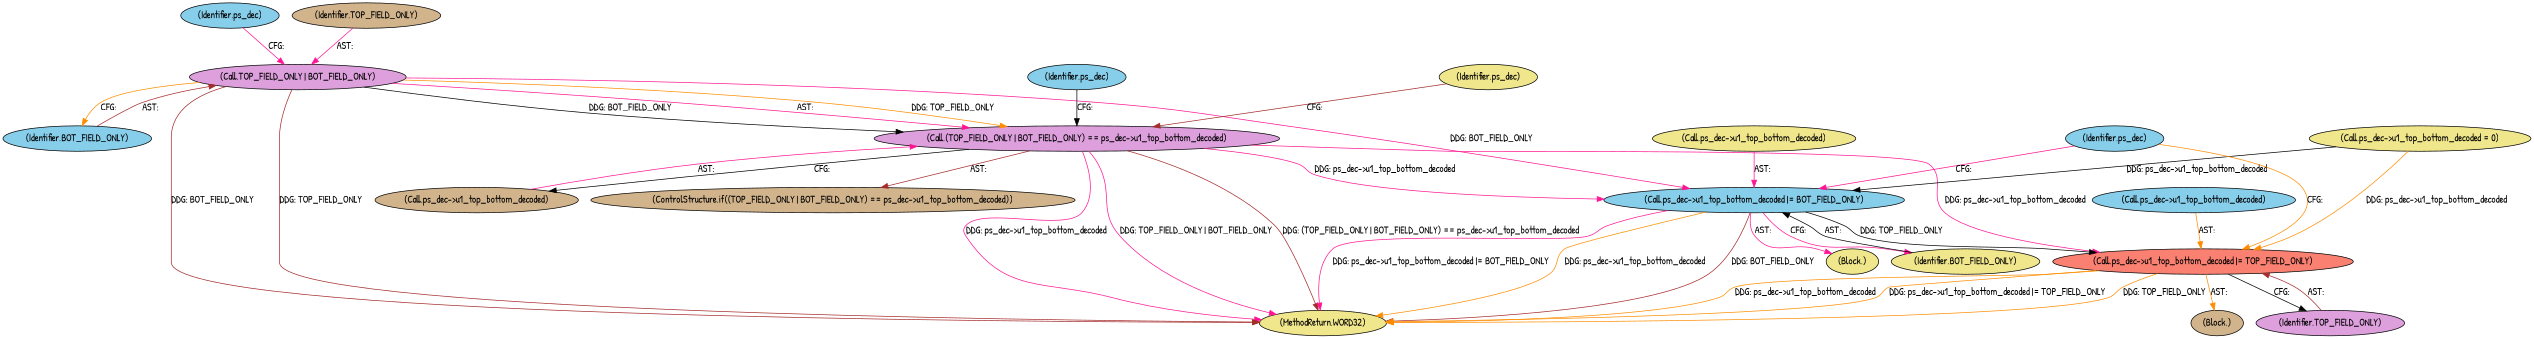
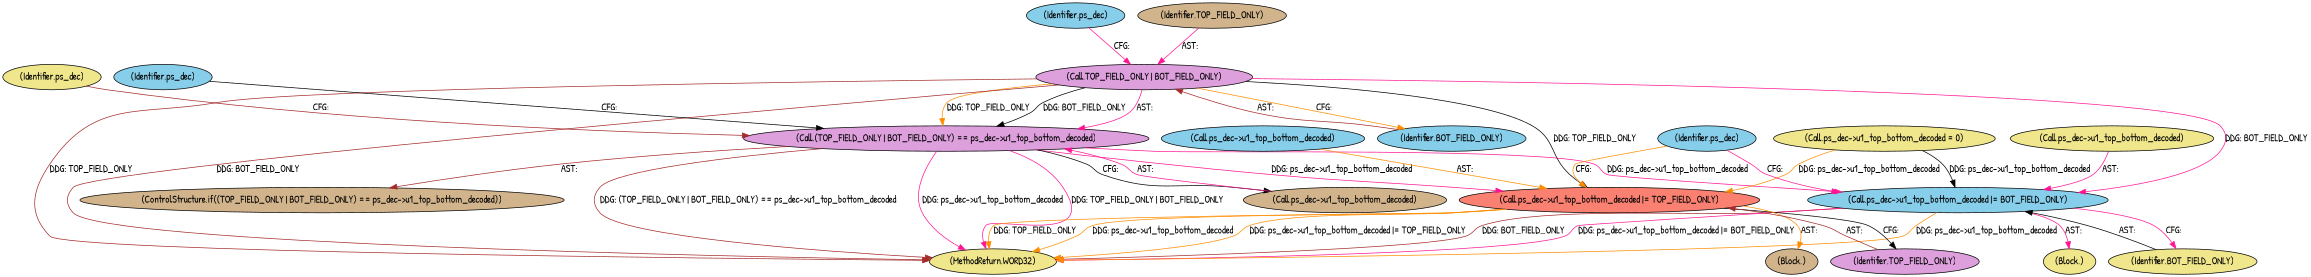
(1944, 246) -> (1429, 99)
